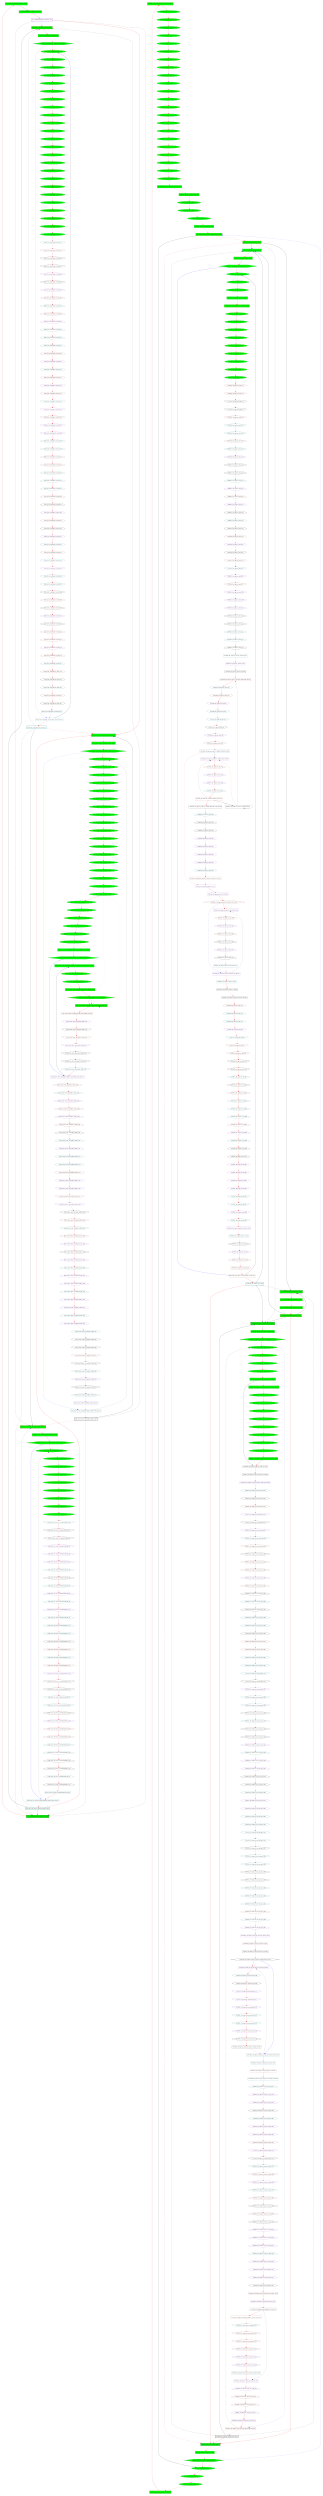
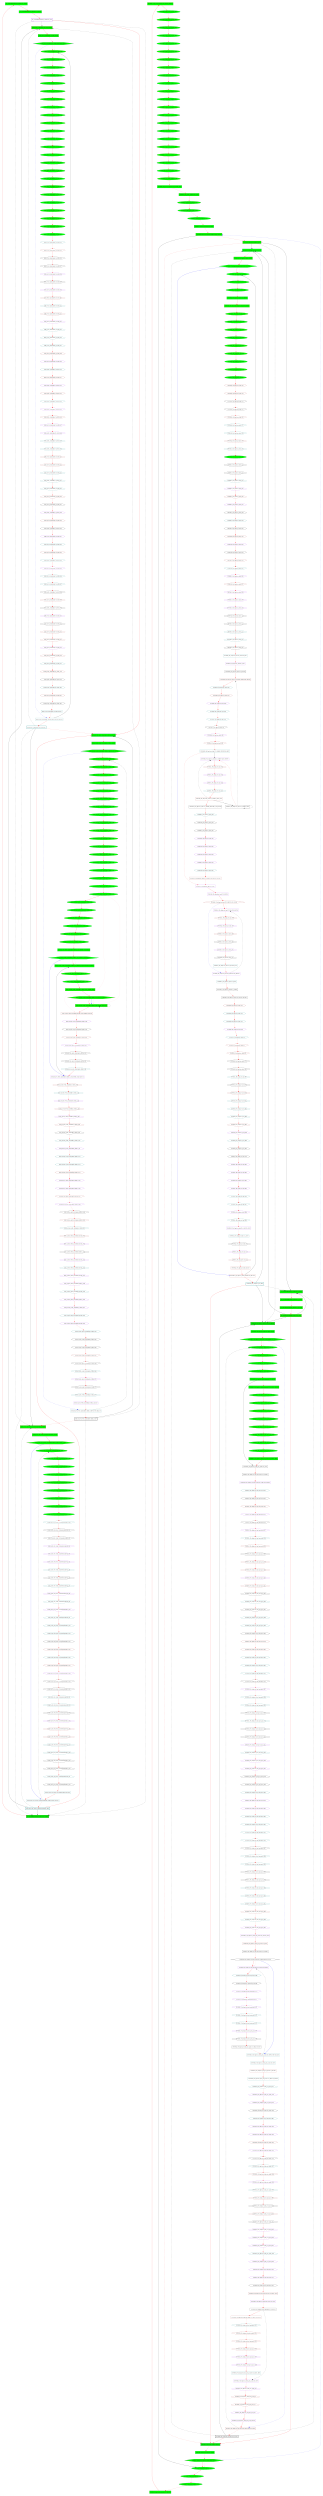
(235, 457) -> (235, 457)
